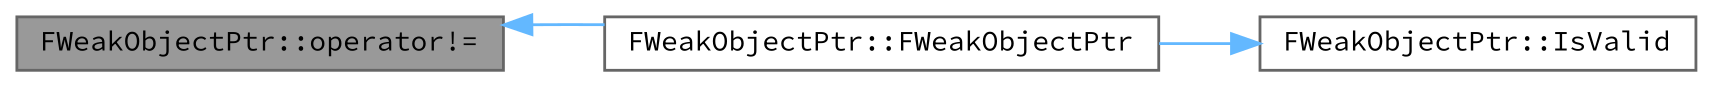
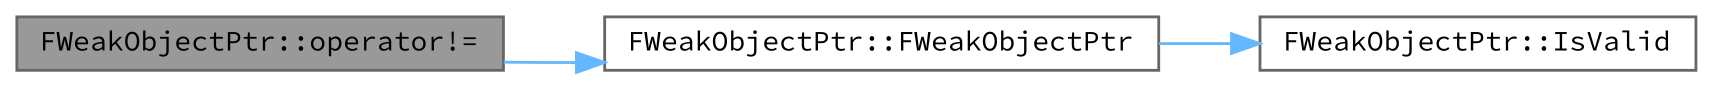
(569, 25) -> (540, 62)
